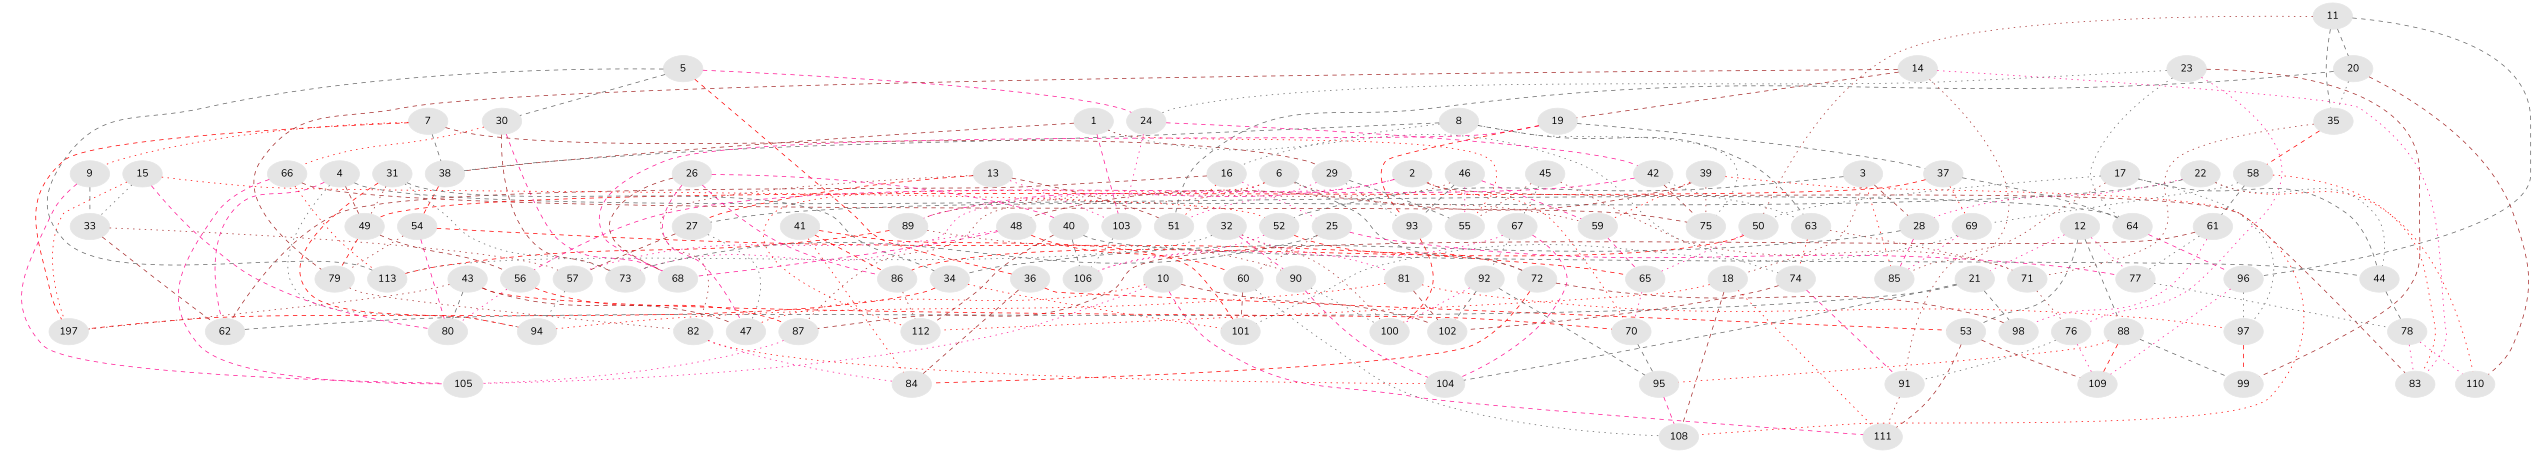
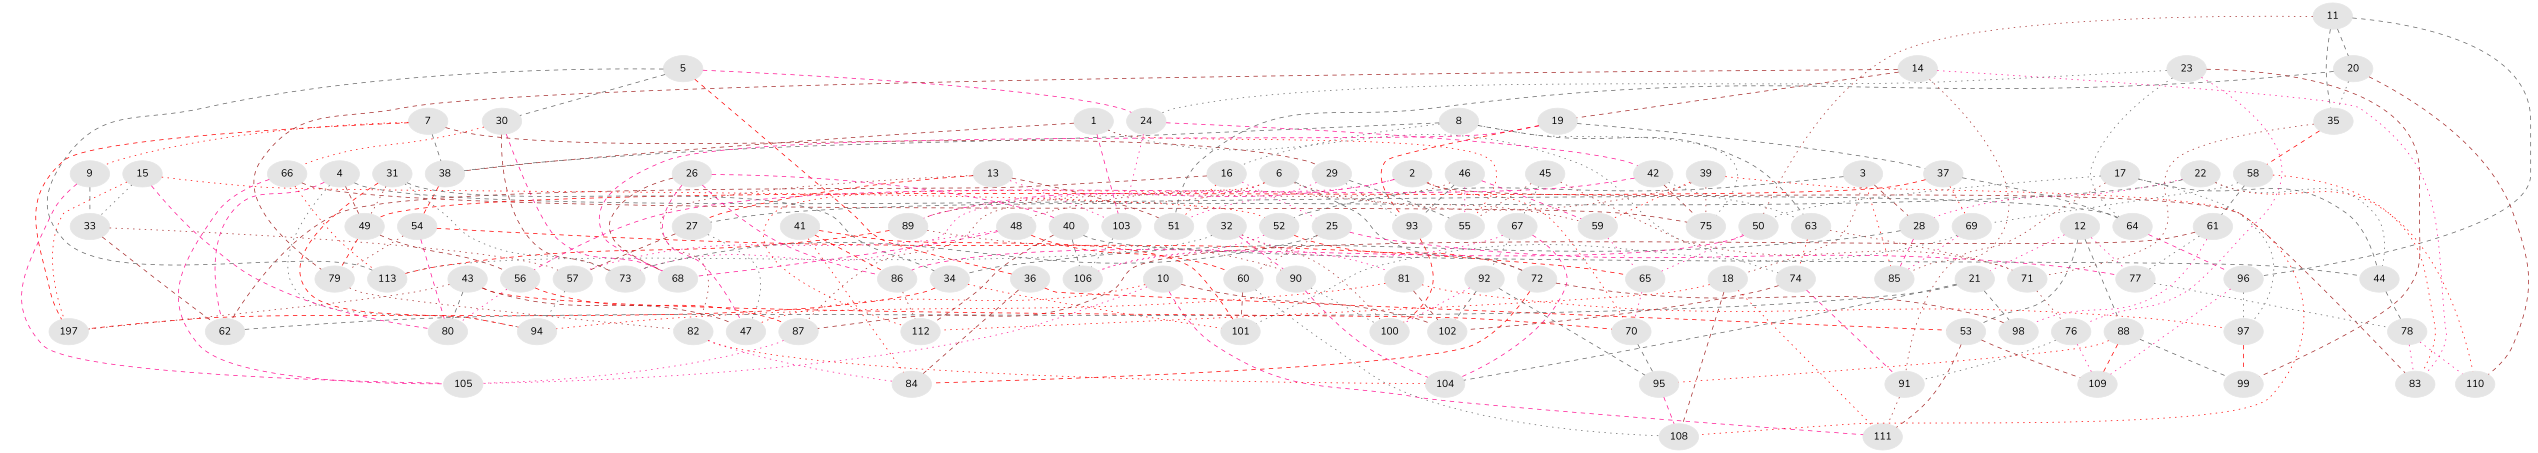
(1361, 200) -> (1361, 200)
(1328, 253) -> (1328, 253)
(1621, 253) -> (1621, 253)
